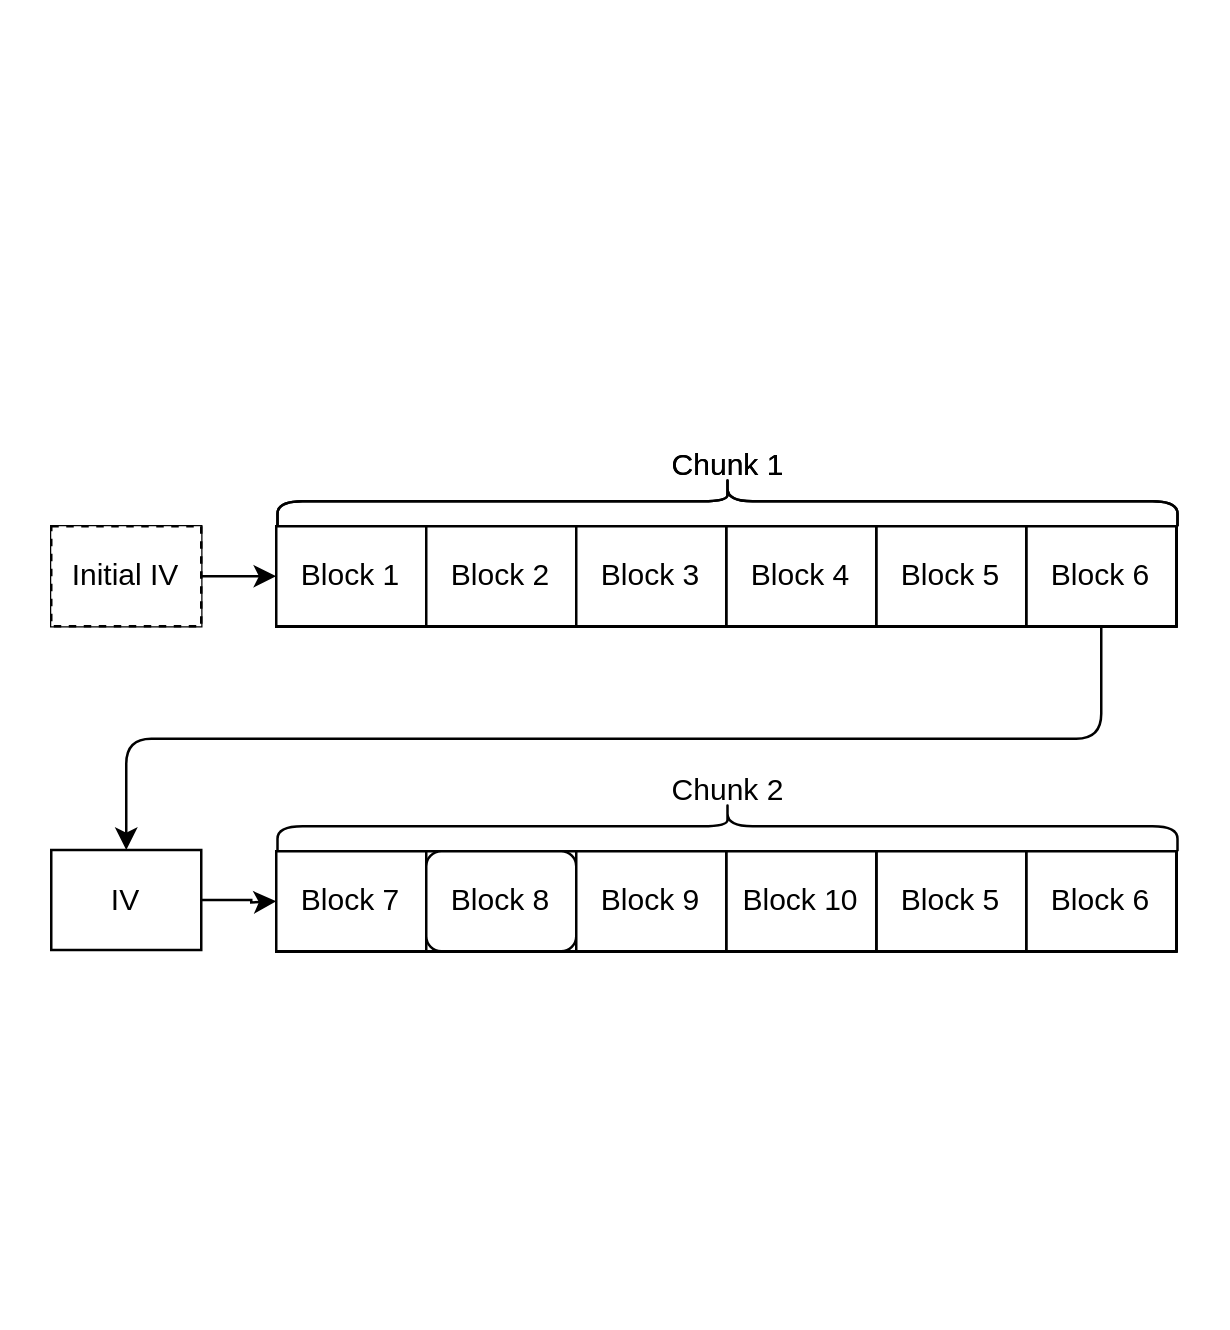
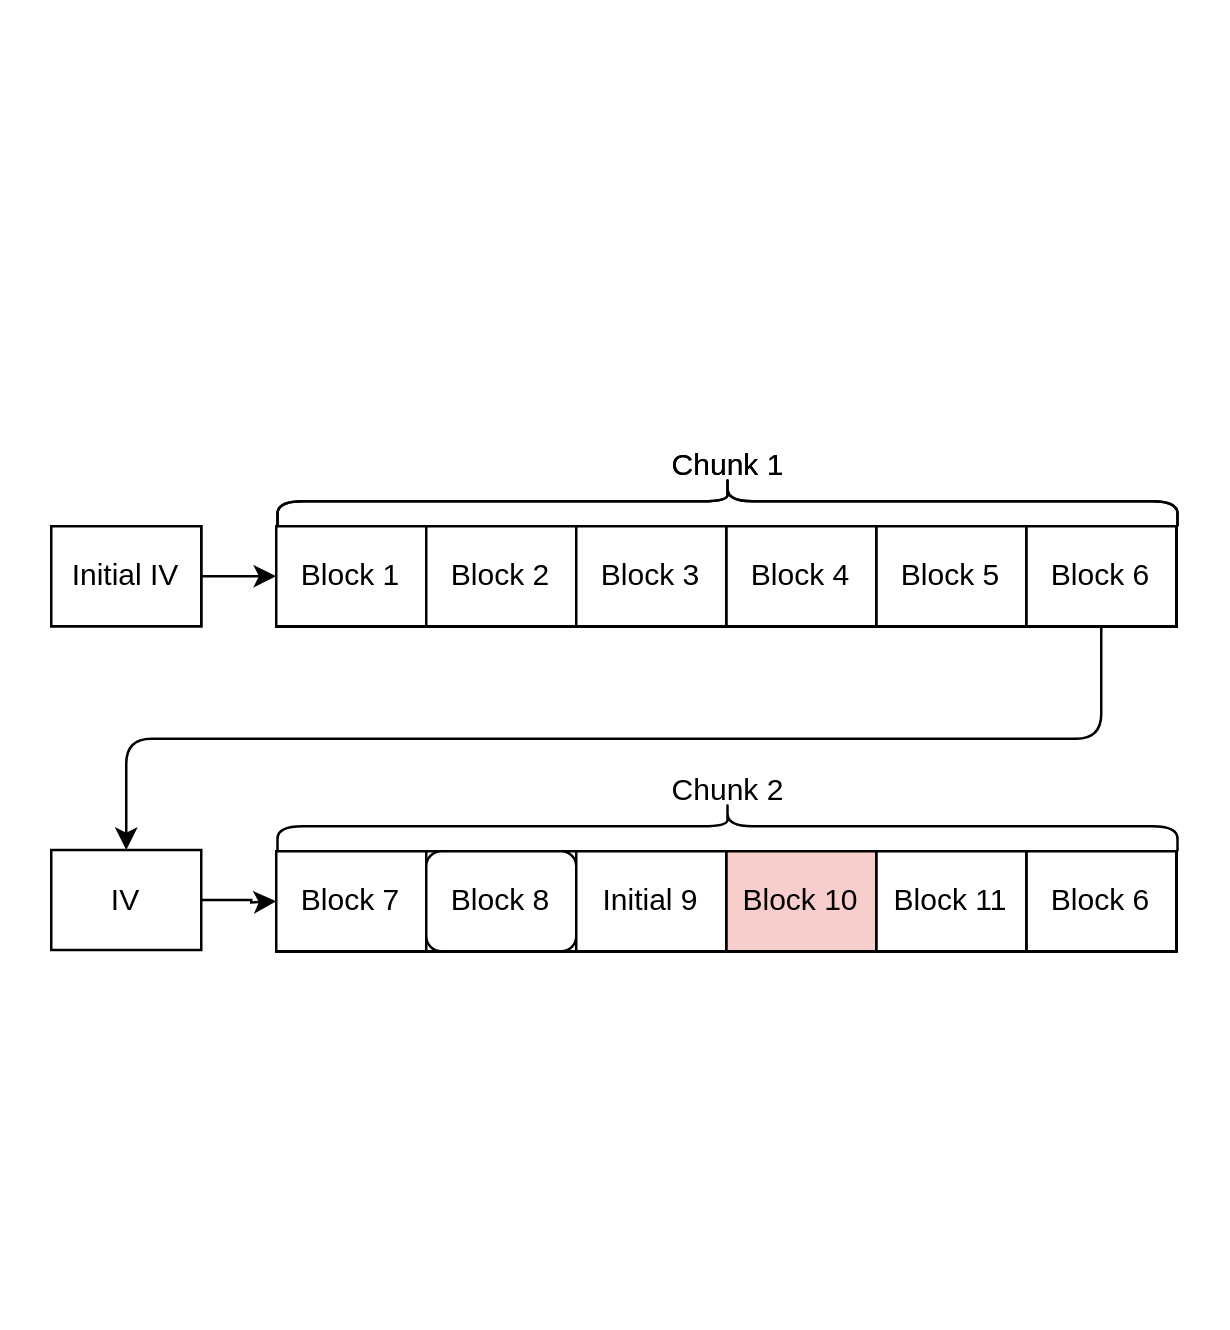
(126, 576) -> (126, 576)
(651, 901) -> (651, 901)
(801, 901) -> (801, 901)
none -> (951, 901)
